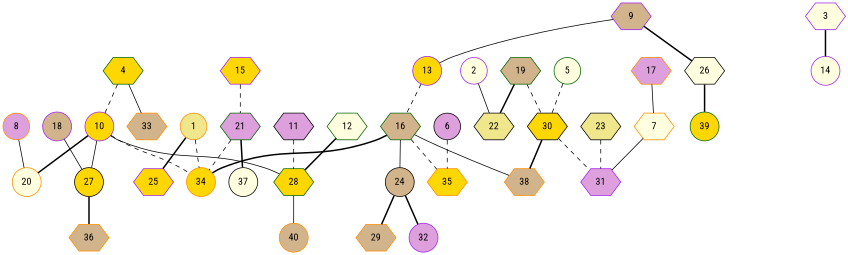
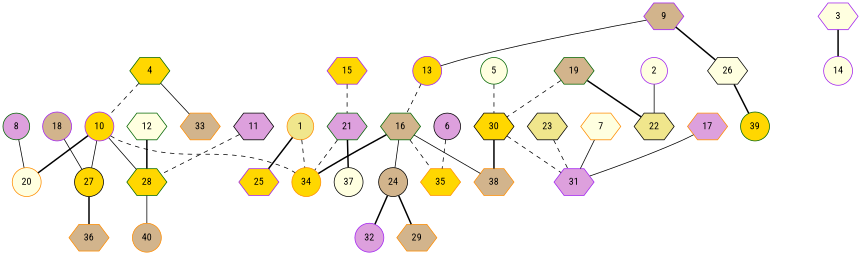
(653, 99) -> (642, 157)
(16, 126) -> (16, 126)
